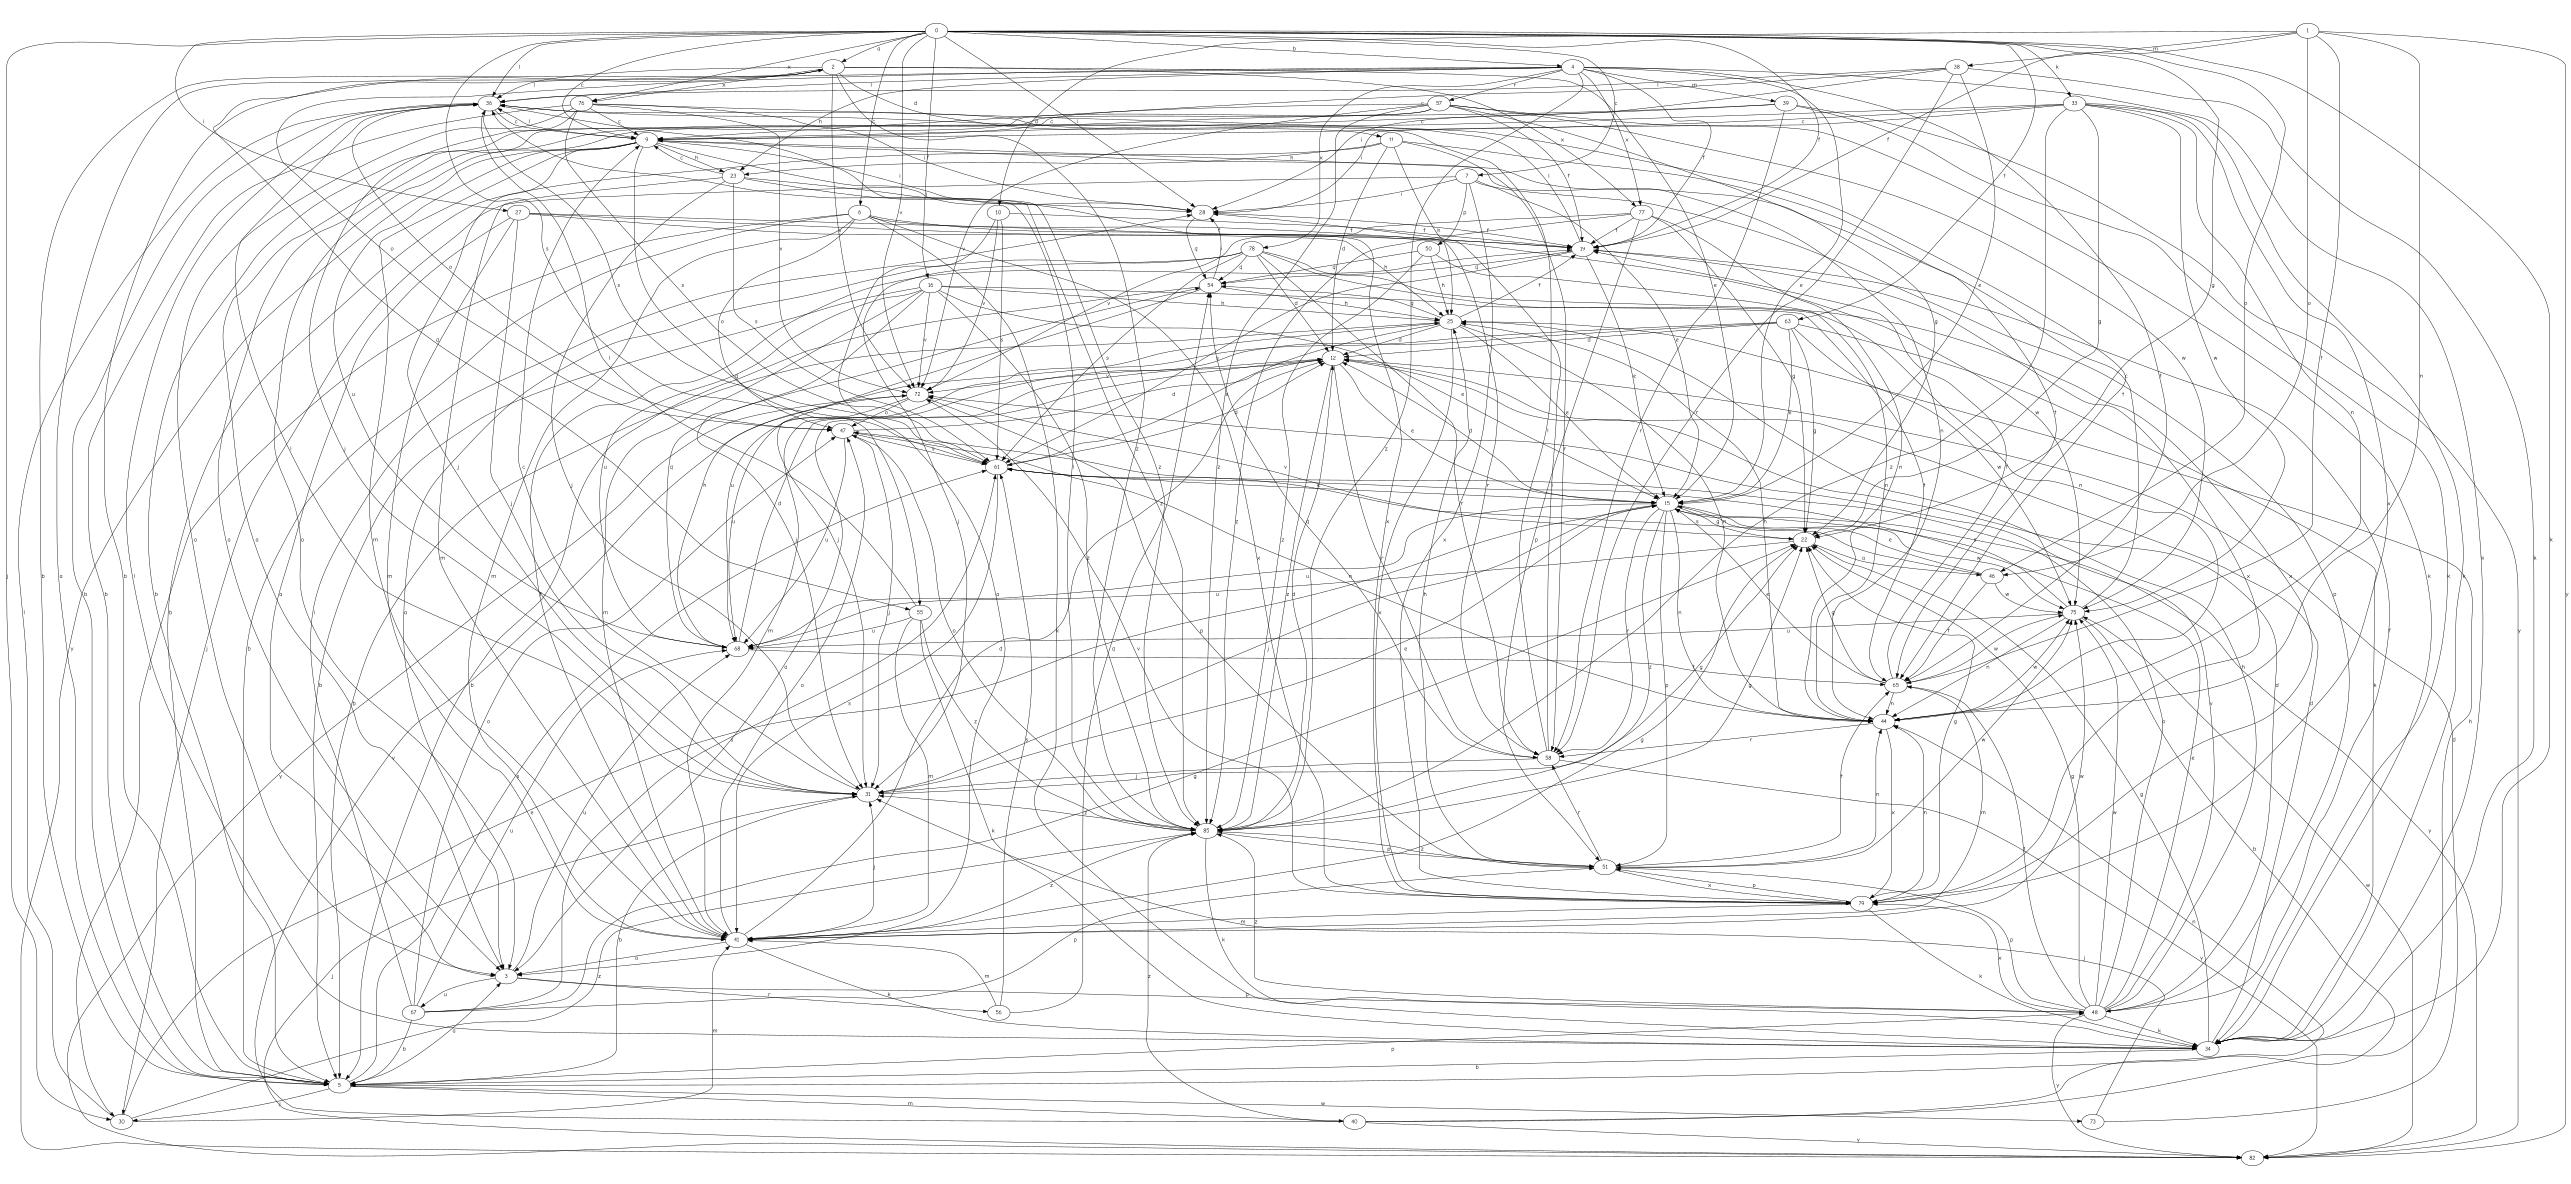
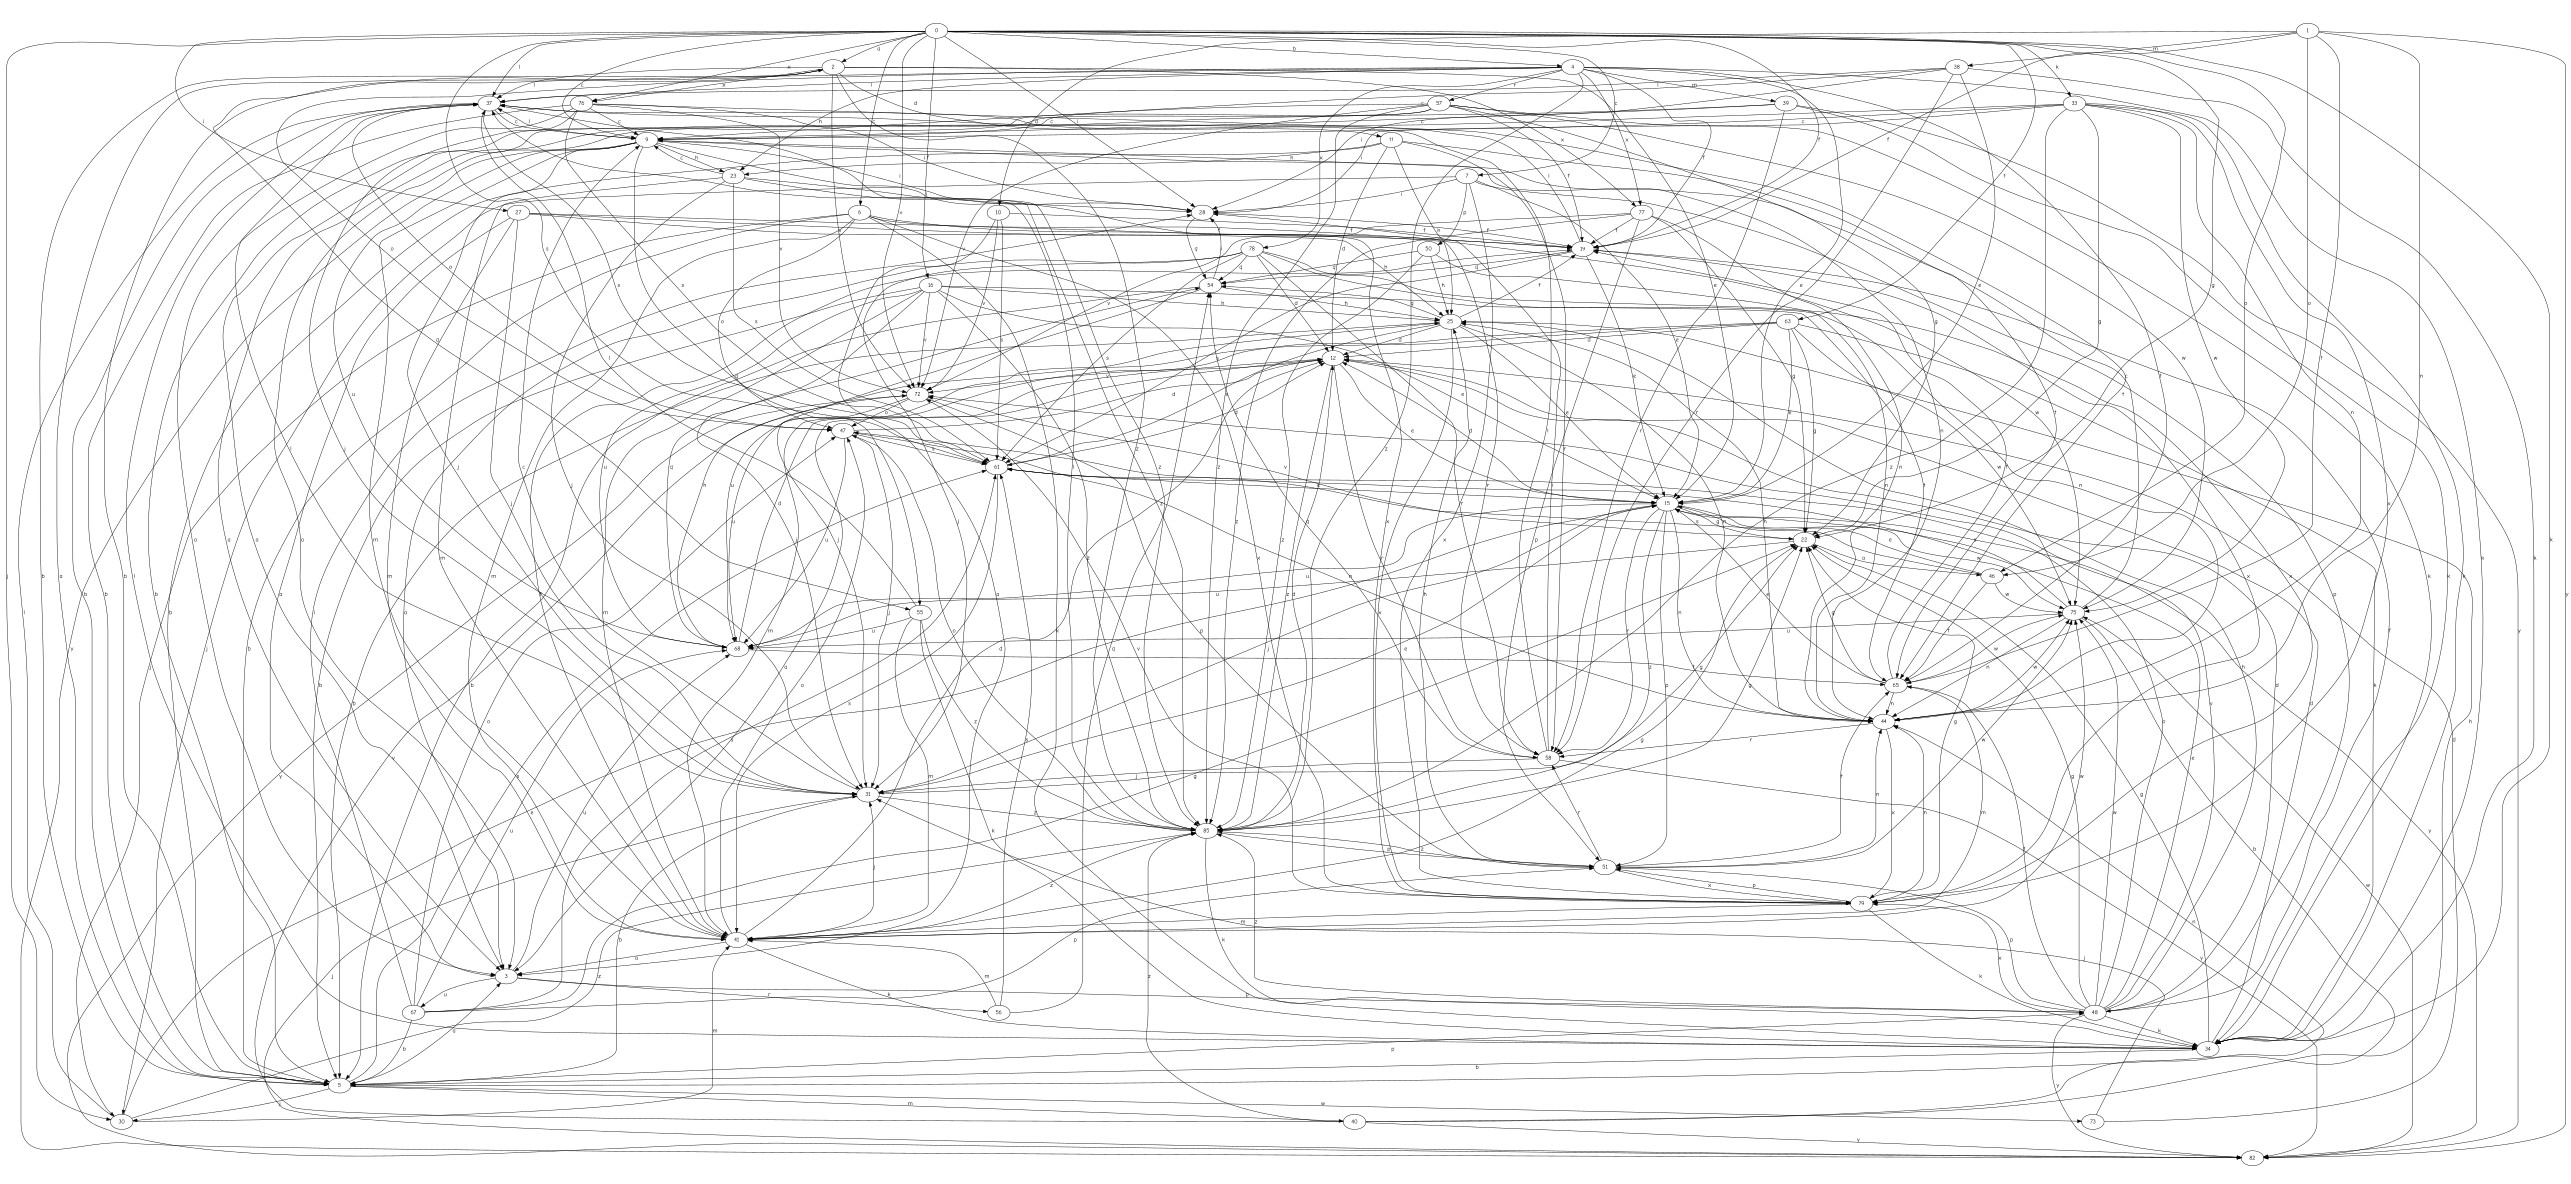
(489, 104) -> (489, 104)
(1040, 810) -> (1035, 816)
